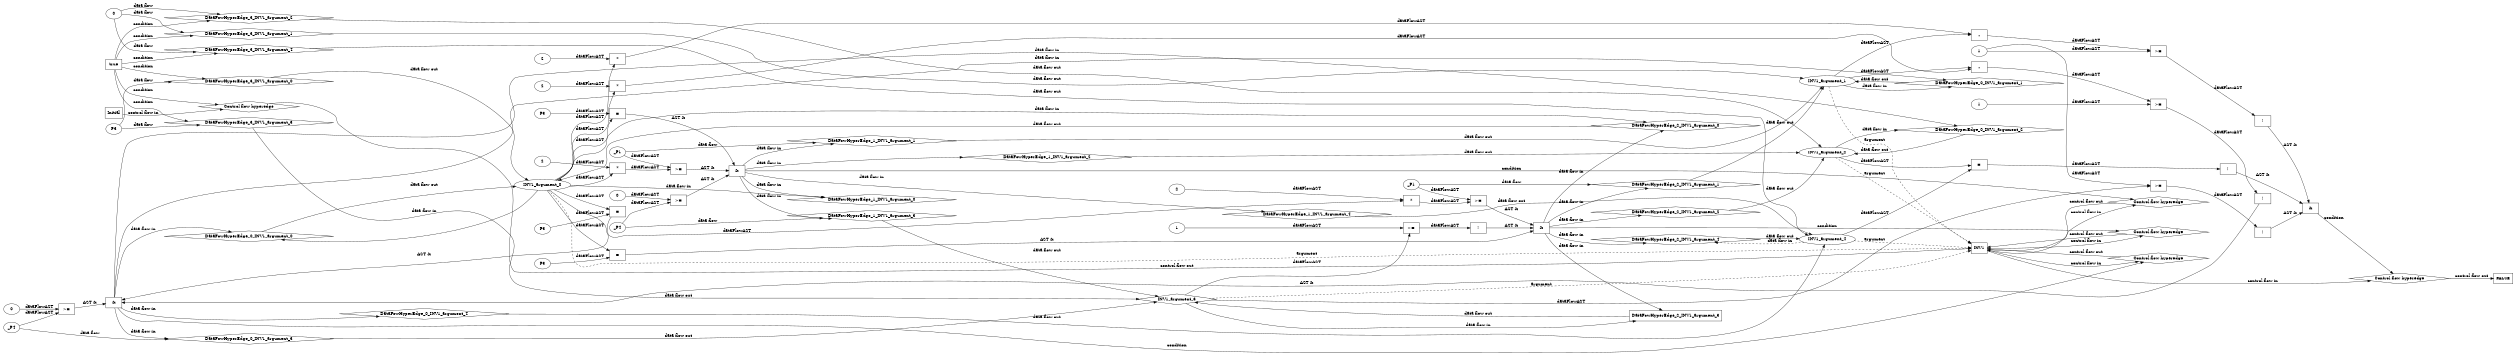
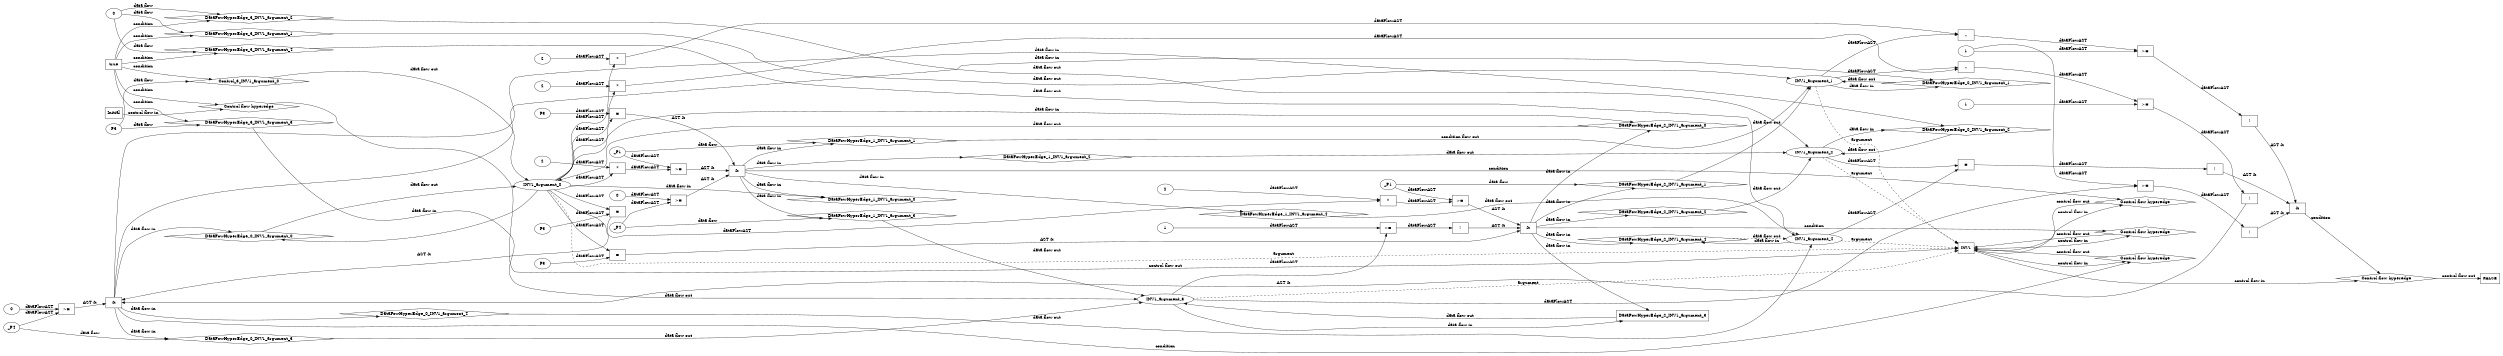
(249, 81) -> (249, 81)
(1478, 137) -> (1460, 137)
(1771, 239) -> (1758, 239)
(1761, 244) -> (1748, 244)
(1177, 299) -> (1165, 299)
